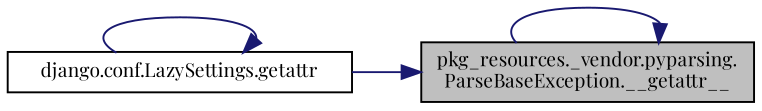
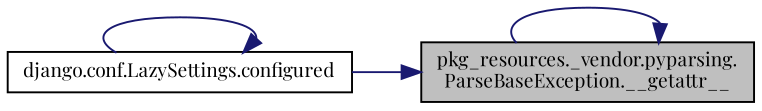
(180, 72) -> (180, 72)
